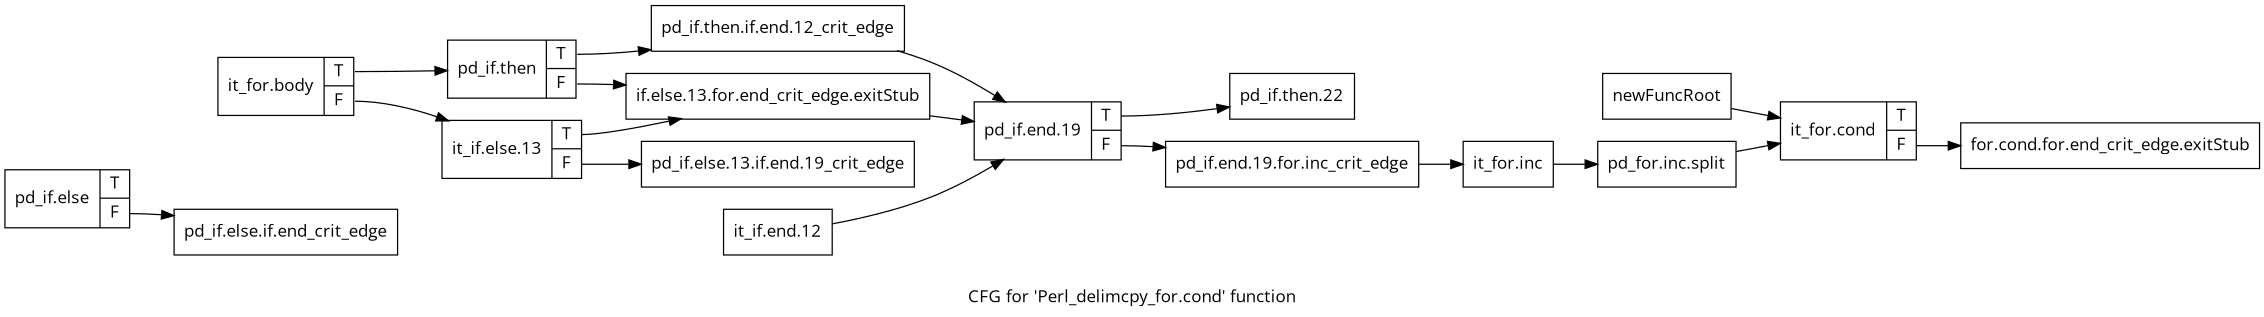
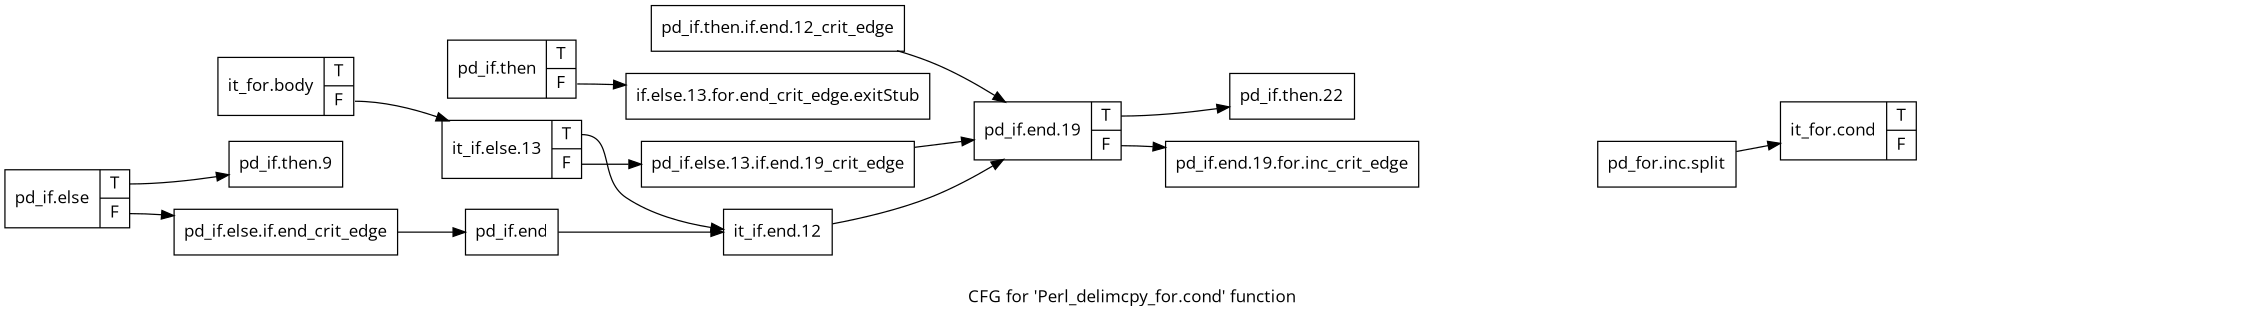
(608, 53) -> none
(395, 71) -> none
(1667, 96) -> none
(946, 118) -> (938, 144)
(625, 129) -> (629, 200)
(2110, 146) -> none
none -> (286, 164)
(1508, 164) -> none
none -> (512, 232)
